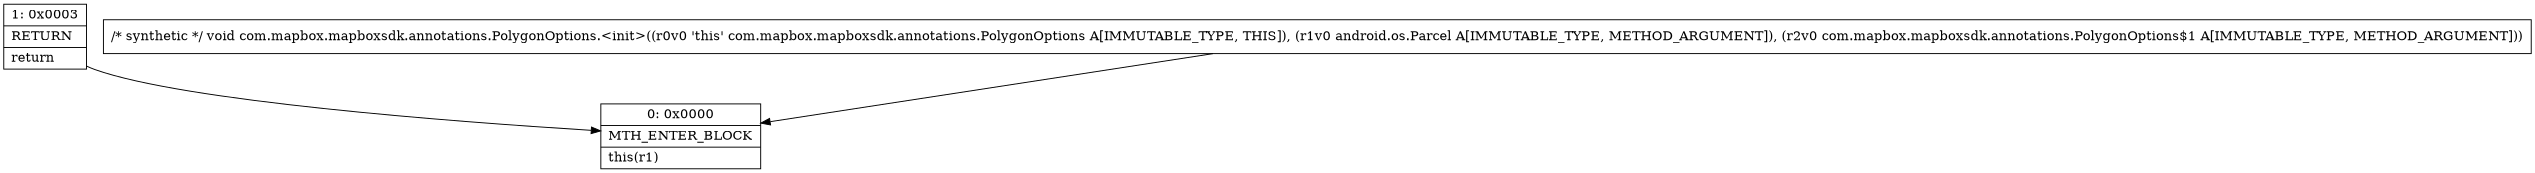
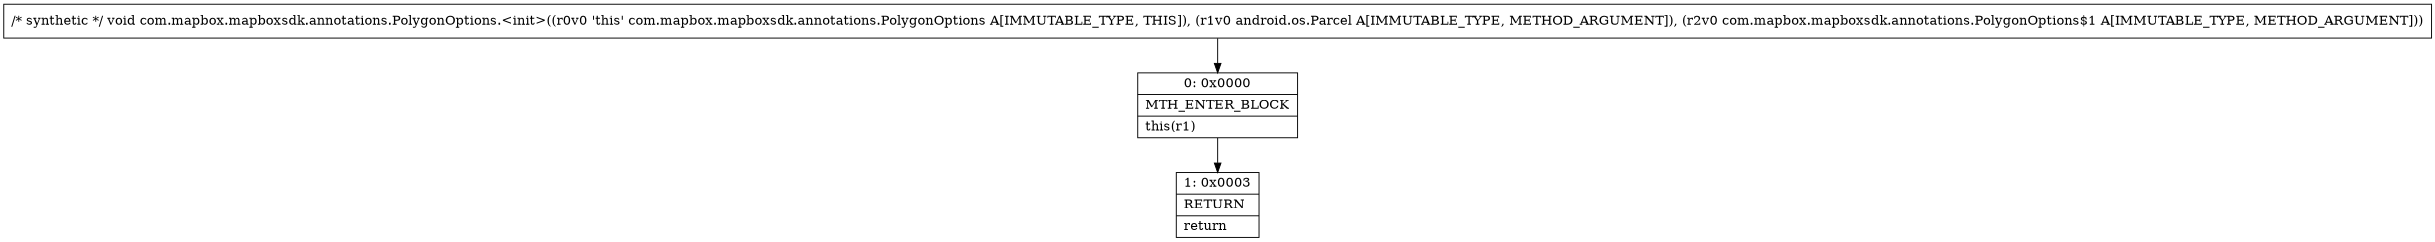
(337, 110) -> (1218, 150)
